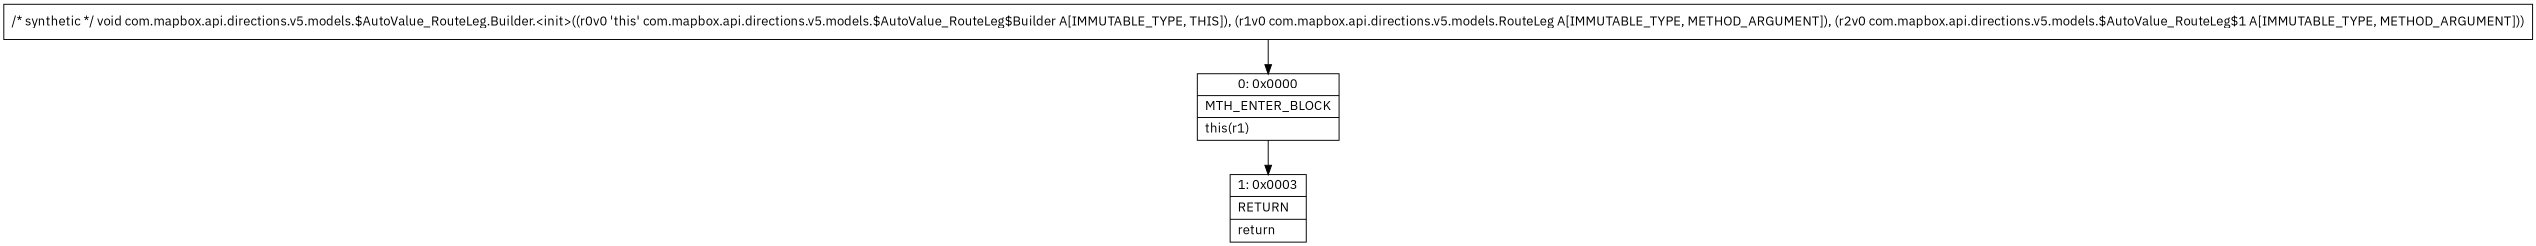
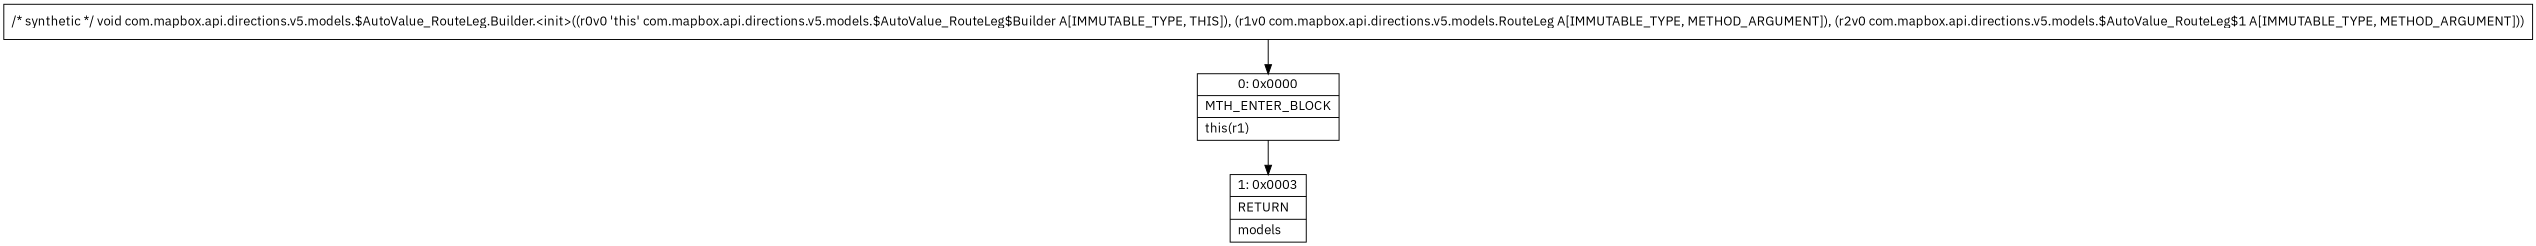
(1257, 230) -> (1260, 230)
